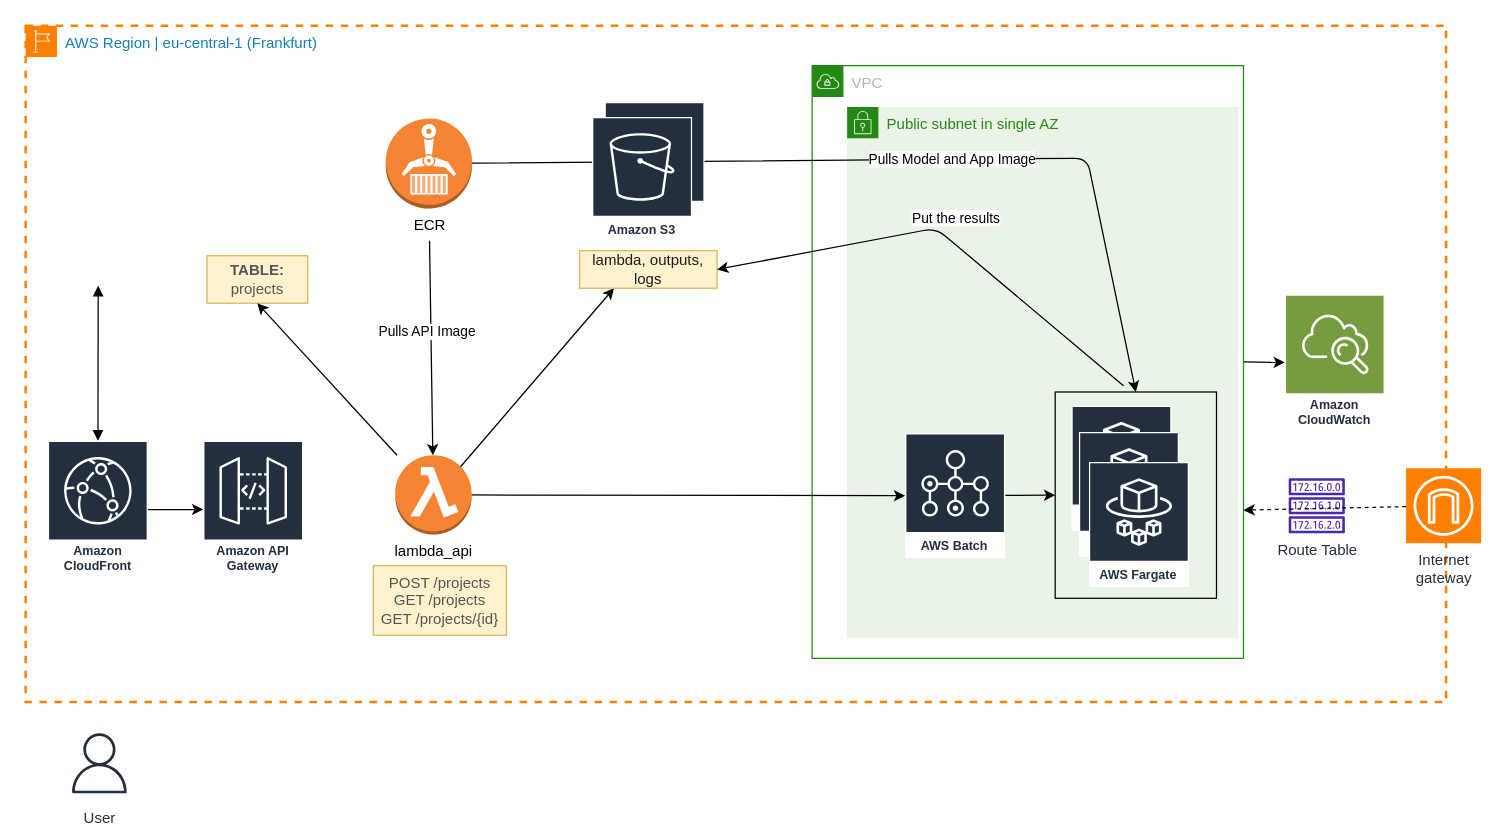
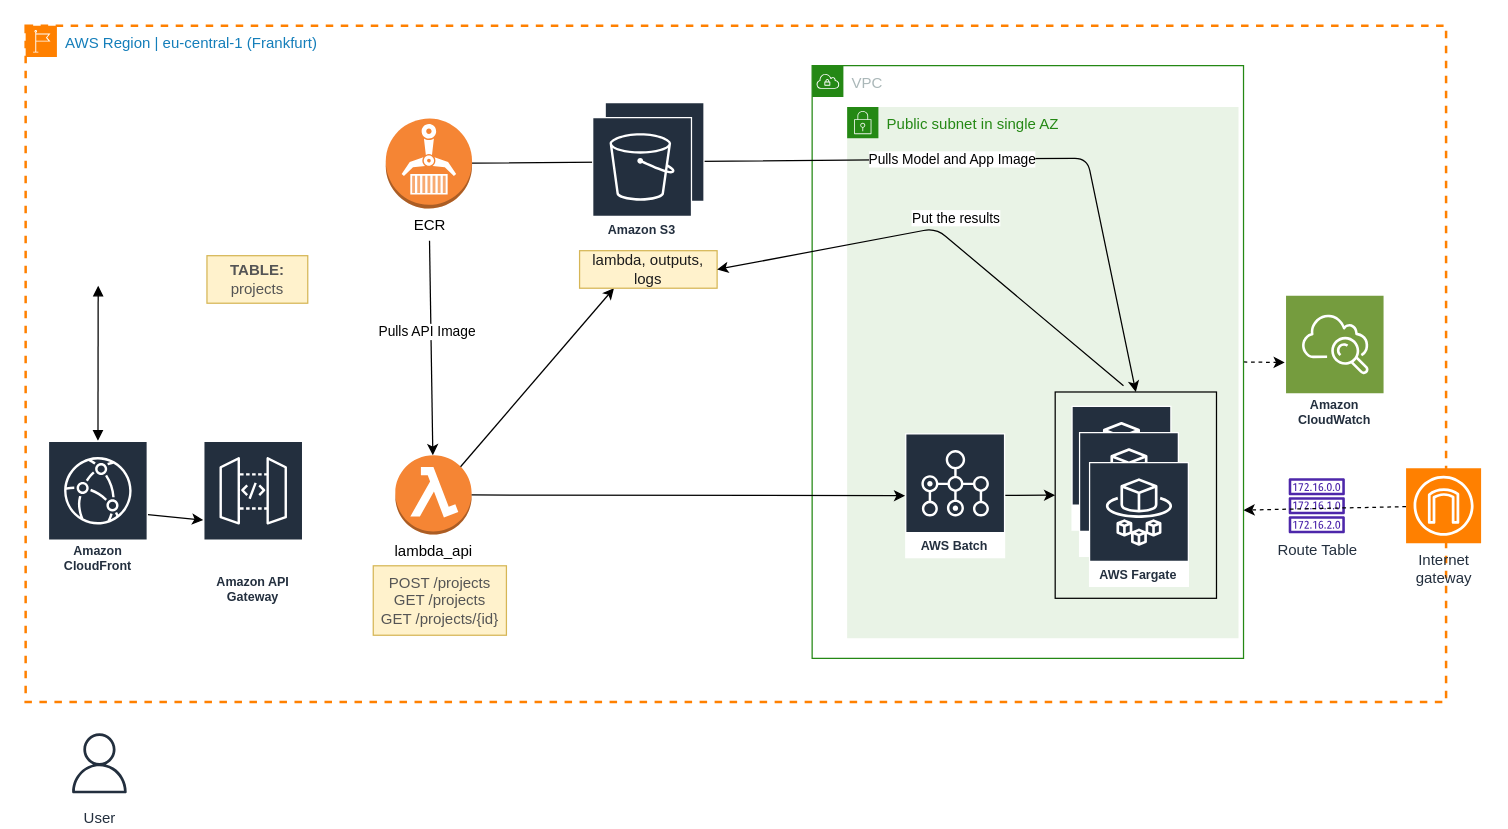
(1260, 362) -> (1260, 362)
(330, 382) -> none
(253, 509) -> (253, 525)
